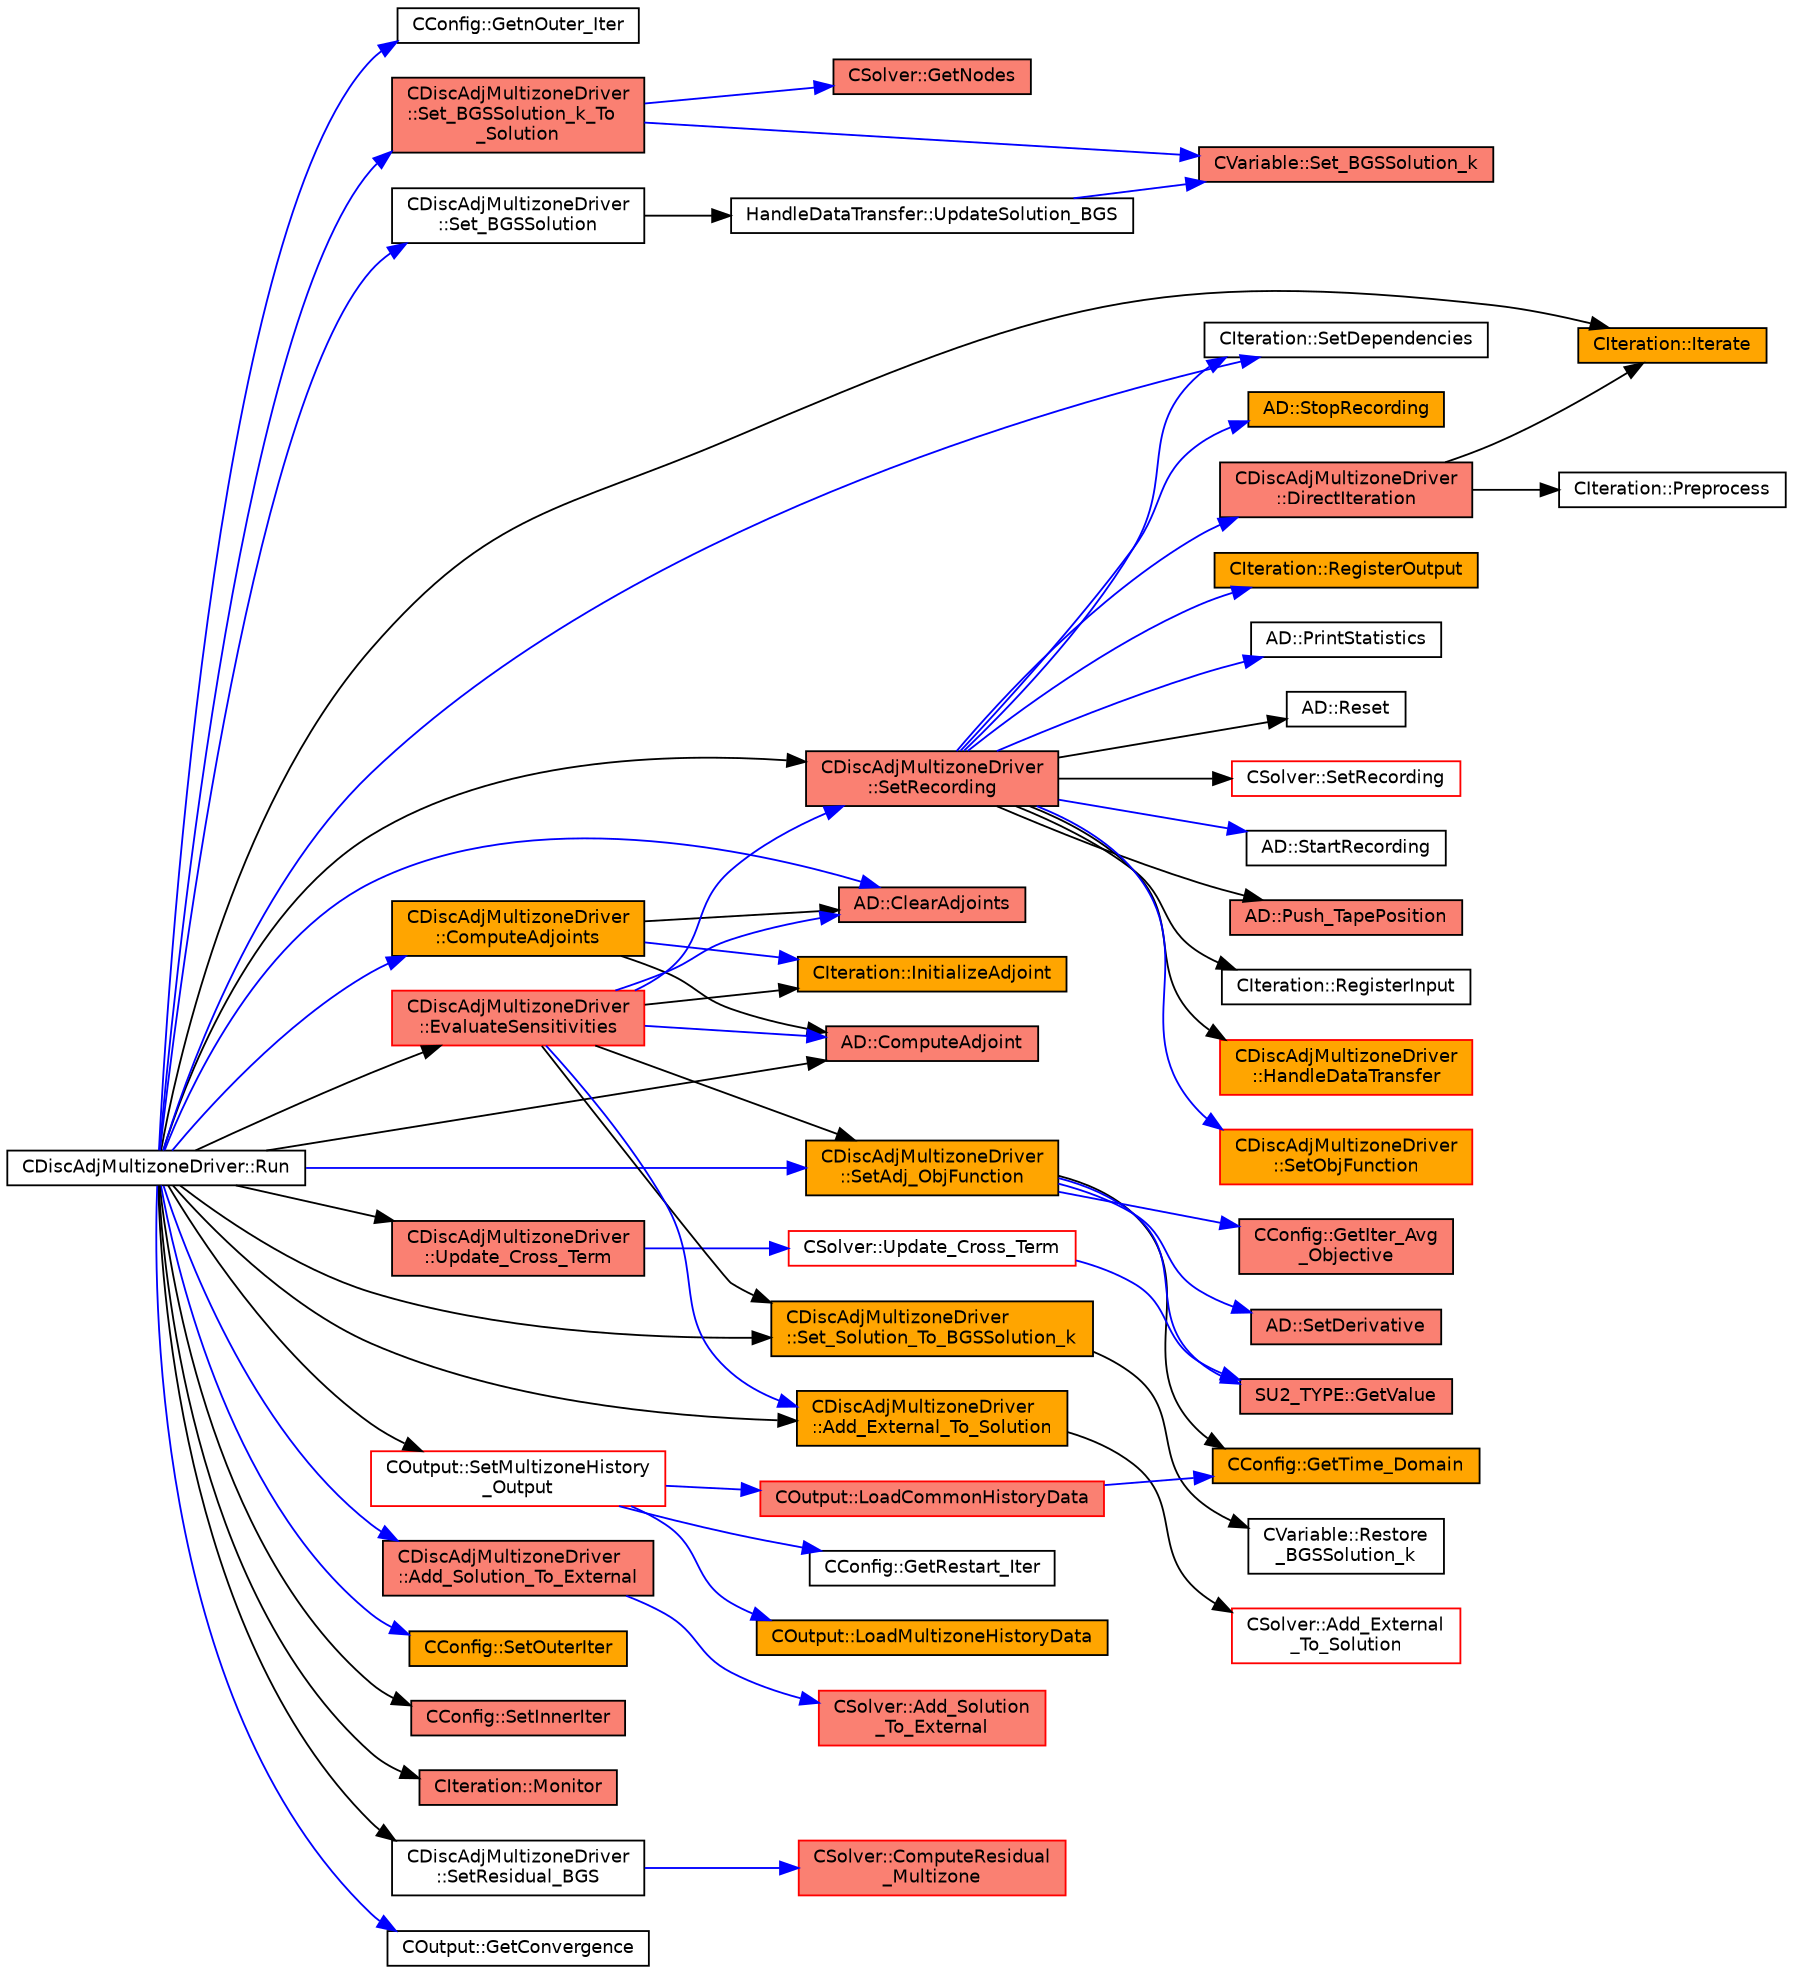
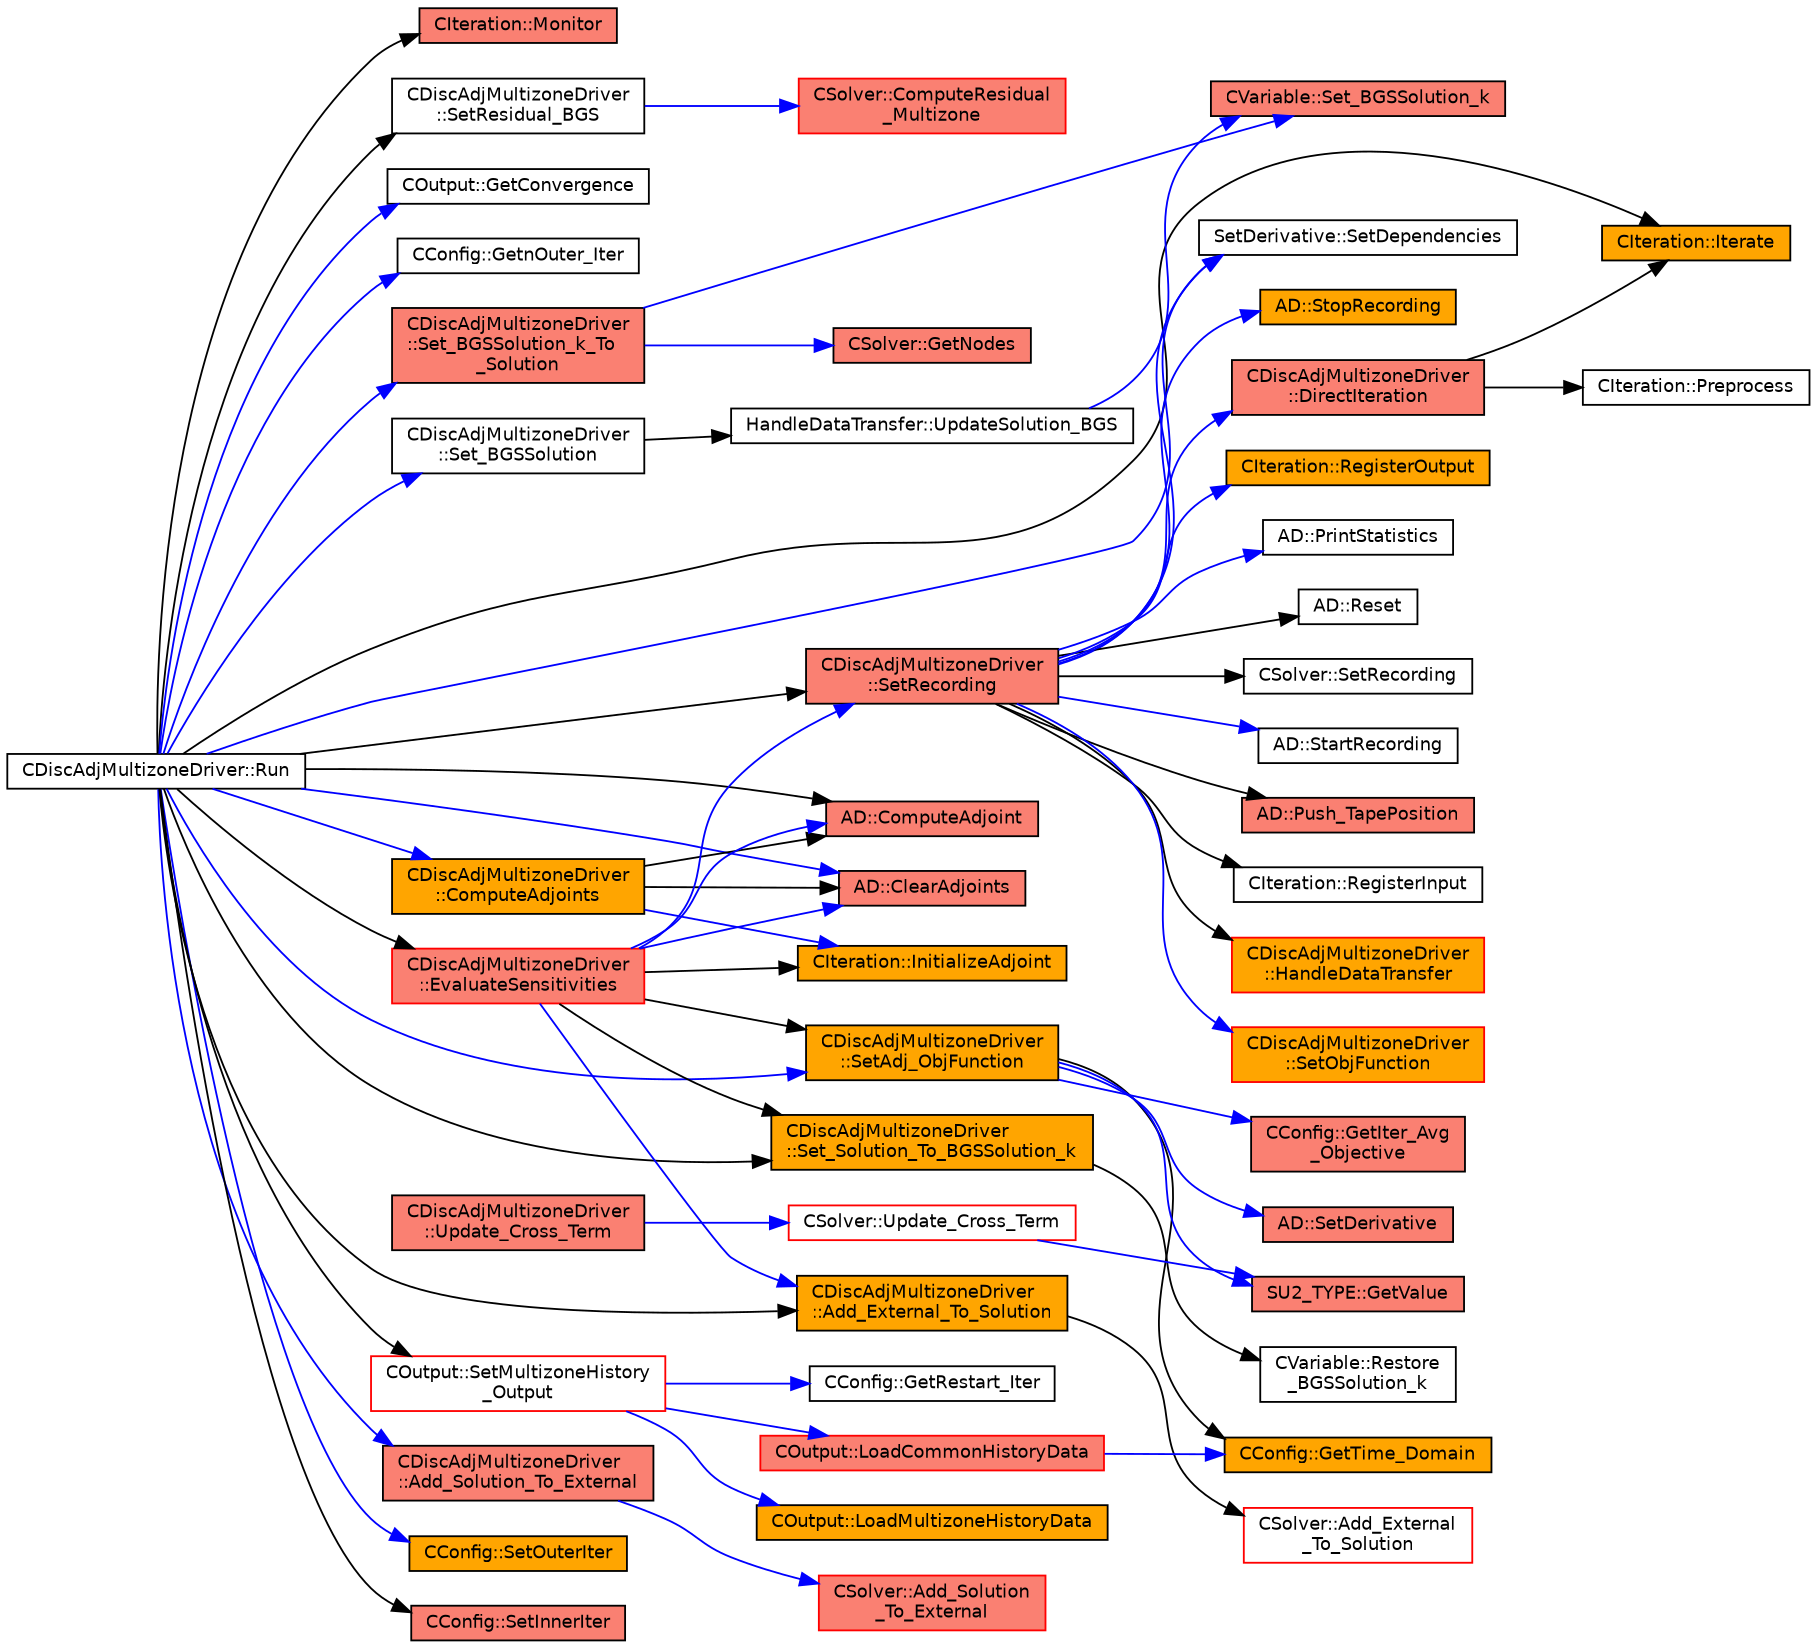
(1346, 340) -> (1358, 238)
(1346, 779) -> (1358, 676)
(306, 1201) -> none
